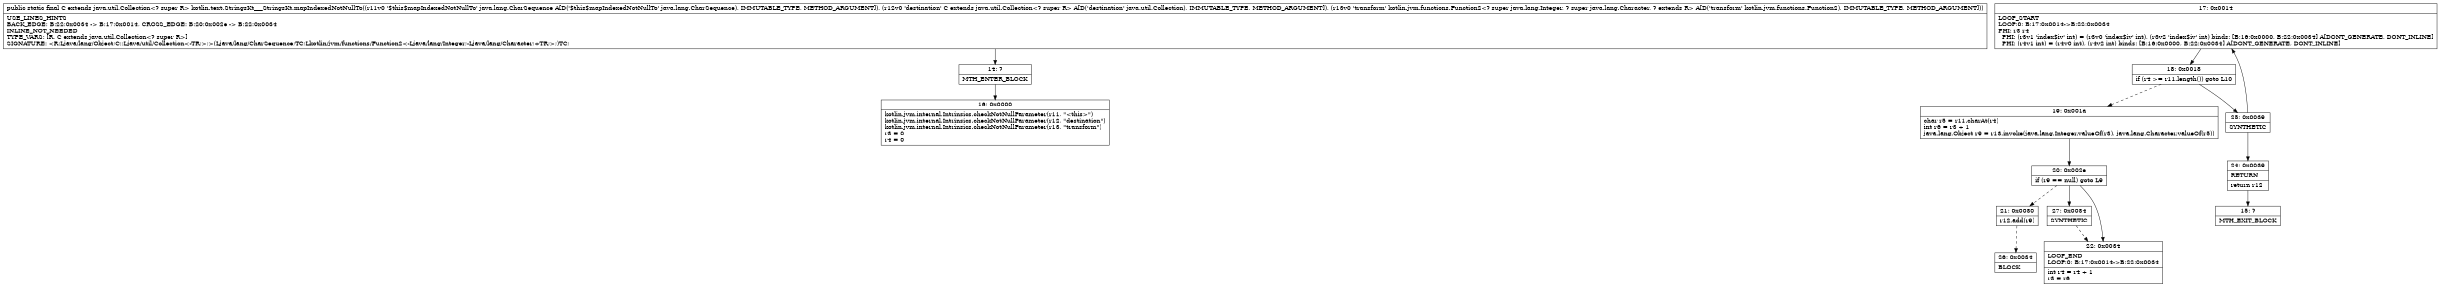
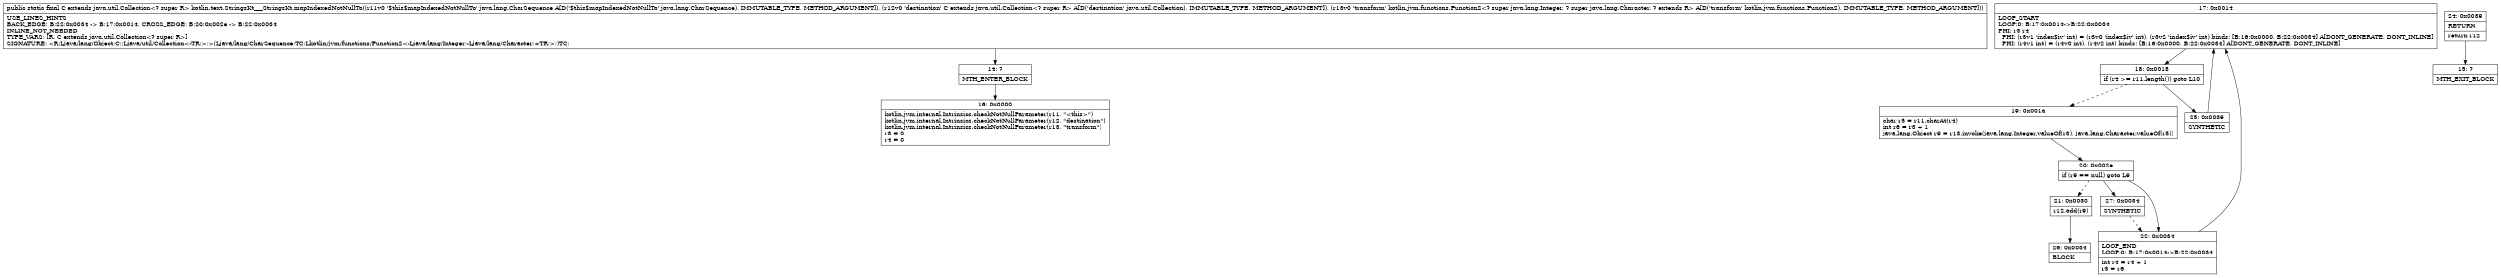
(2248, 145) -> none
none -> (2241, 150)
(2016, 237) -> (2070, 227)
